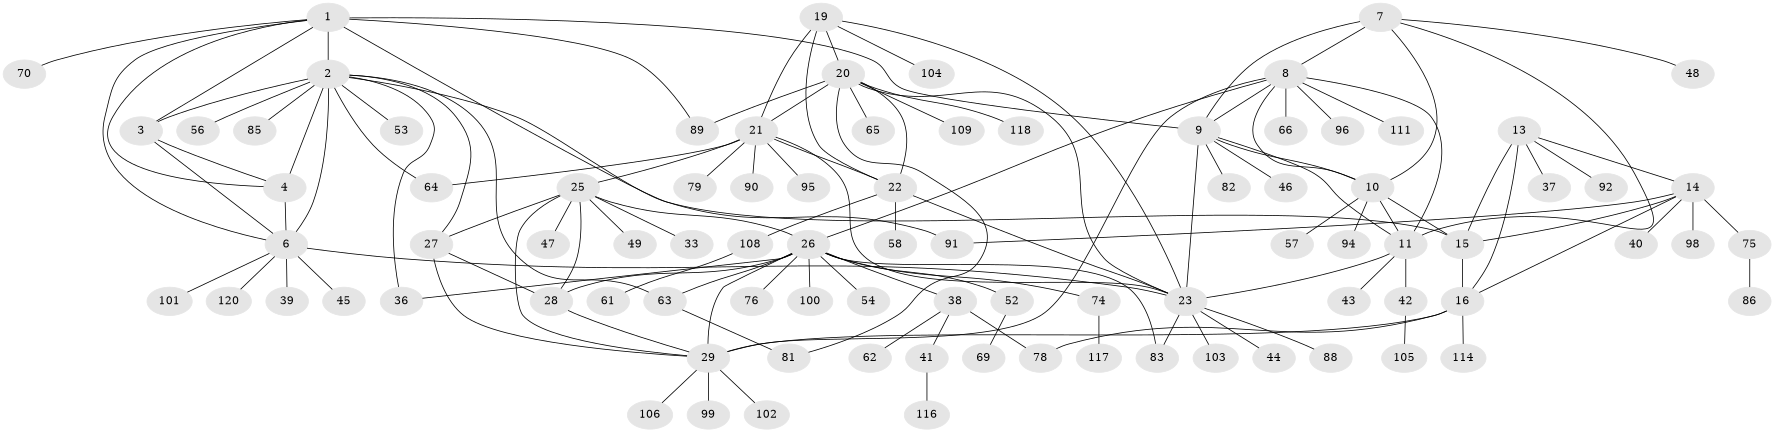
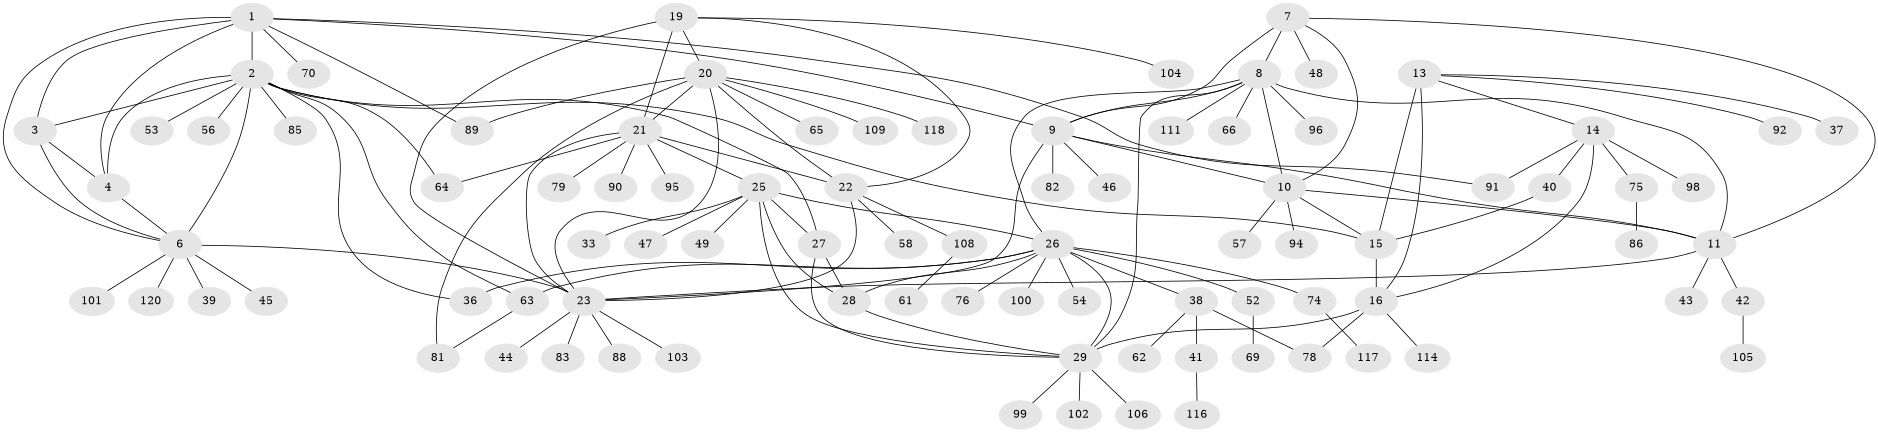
(1571, 225) -> (1465, 221)
(1010, 265) -> none
